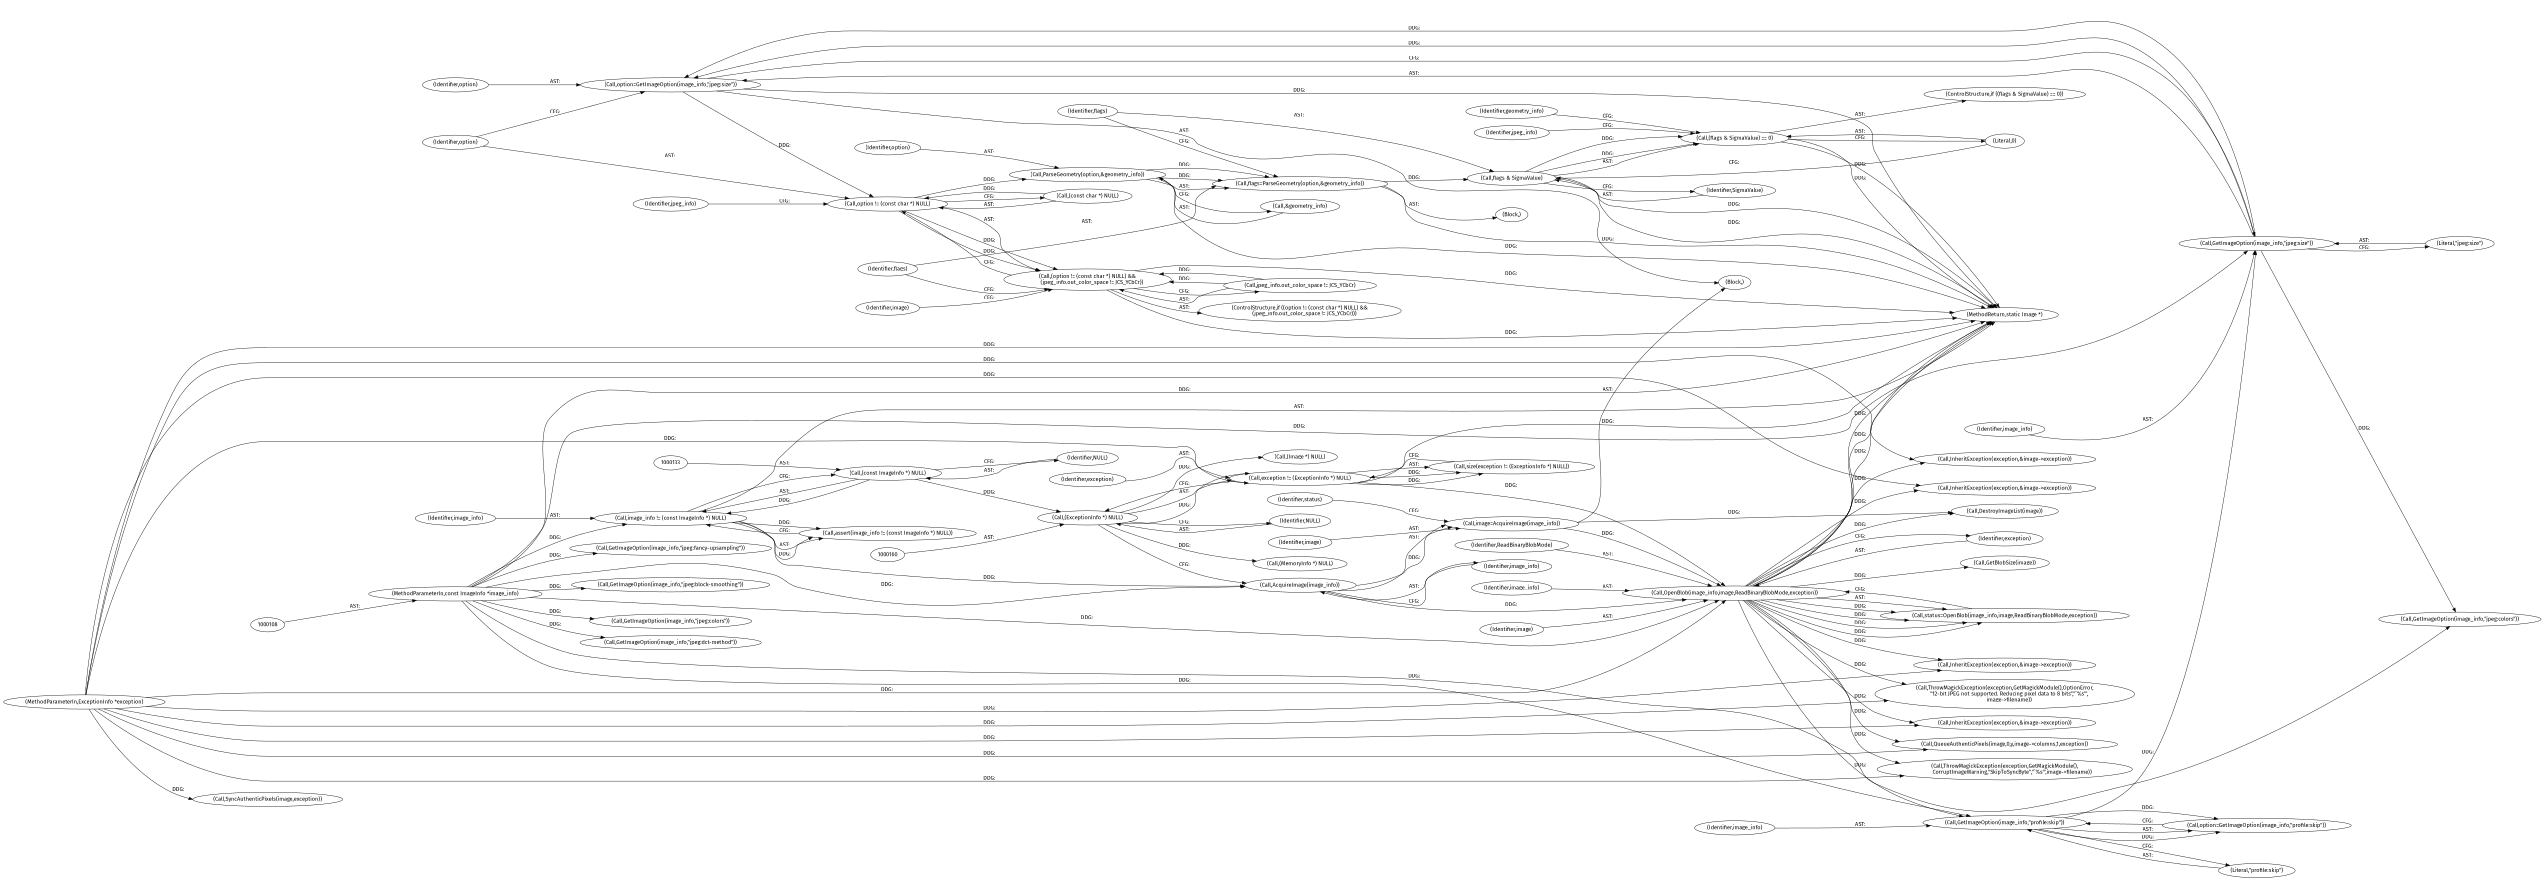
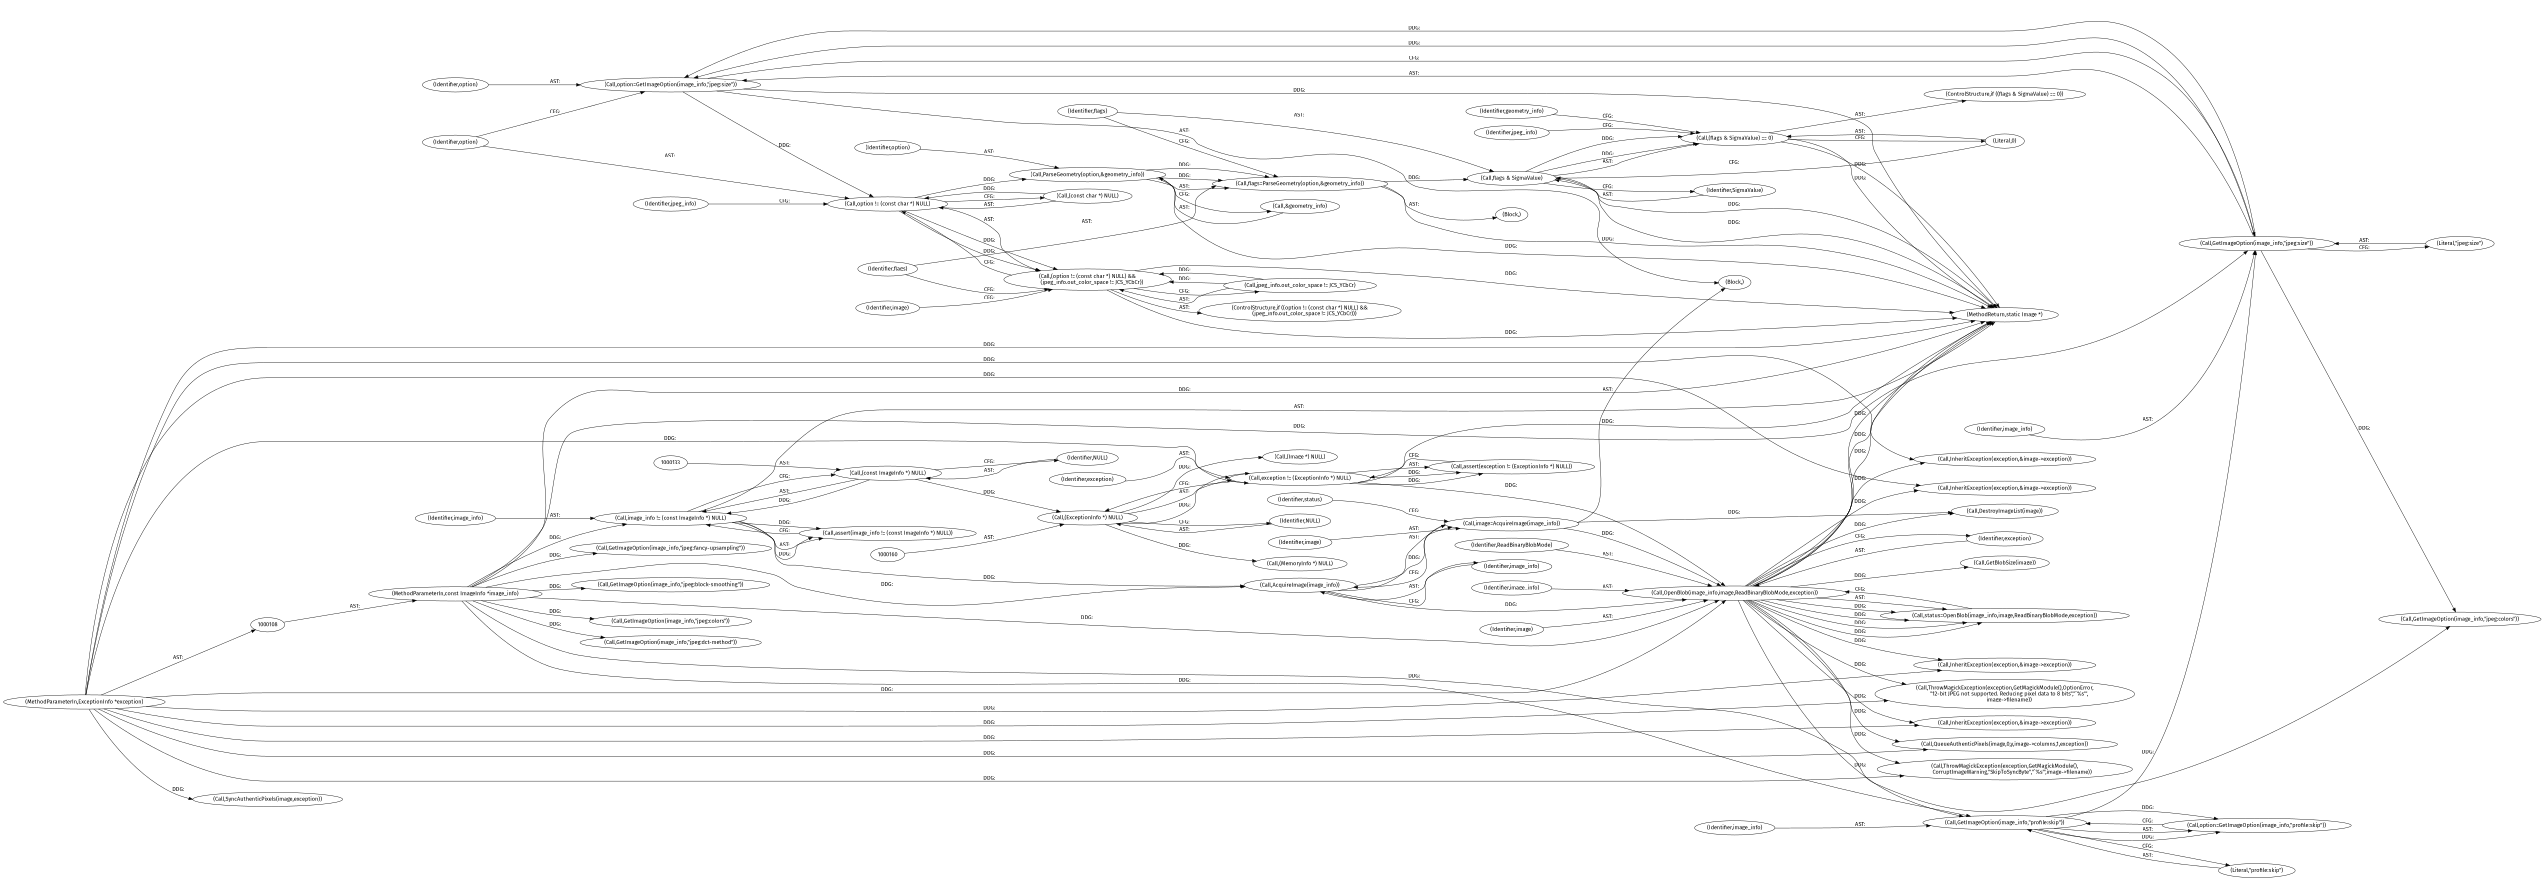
(1512, 467) -> (1512, 467)
(1167, 562) -> (1421, 576)
none -> (177, 663)
